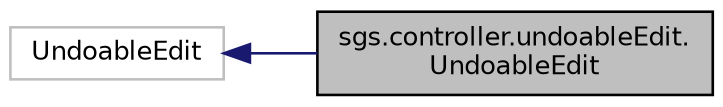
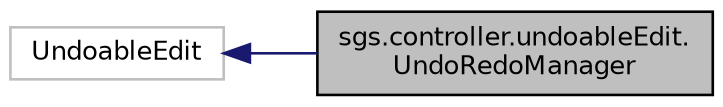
(515, 53) -> (515, 53)
